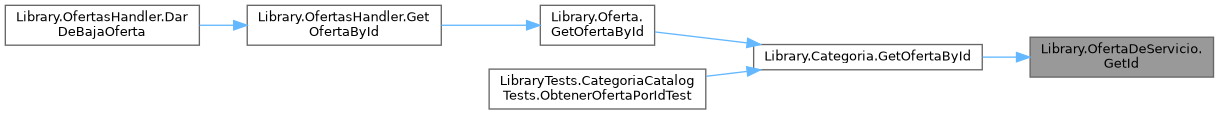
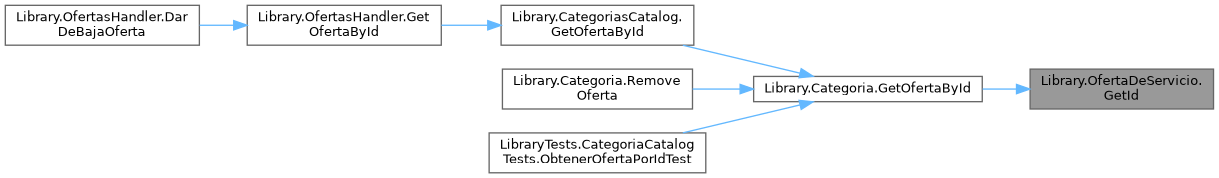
(597, 25) -> (597, 25)
none -> (597, 89)
